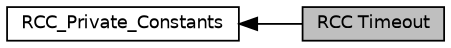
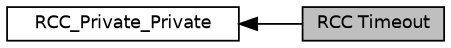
(123, 24) -> (123, 24)
